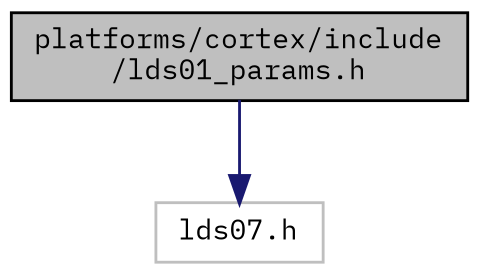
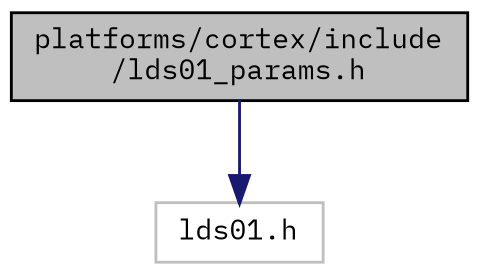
(240, 232) -> (240, 232)
